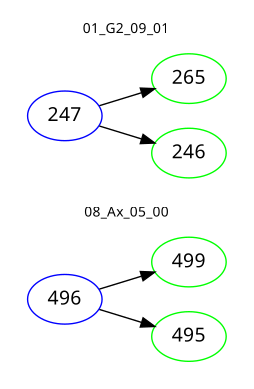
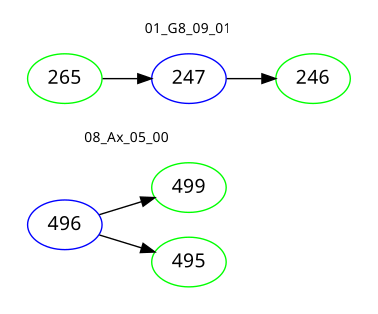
(127, 30) -> (189, 30)
(120, 99) -> (120, 79)
